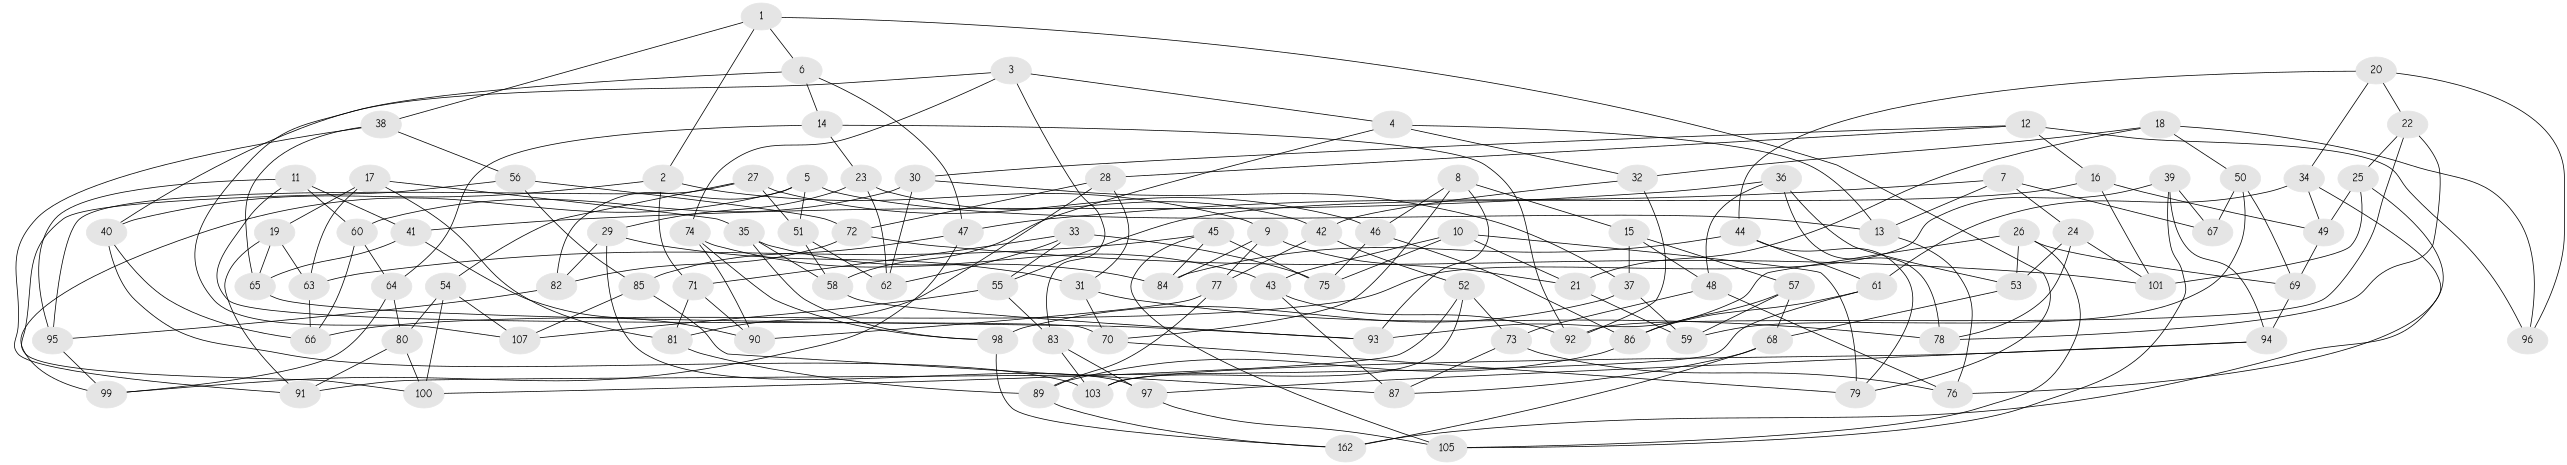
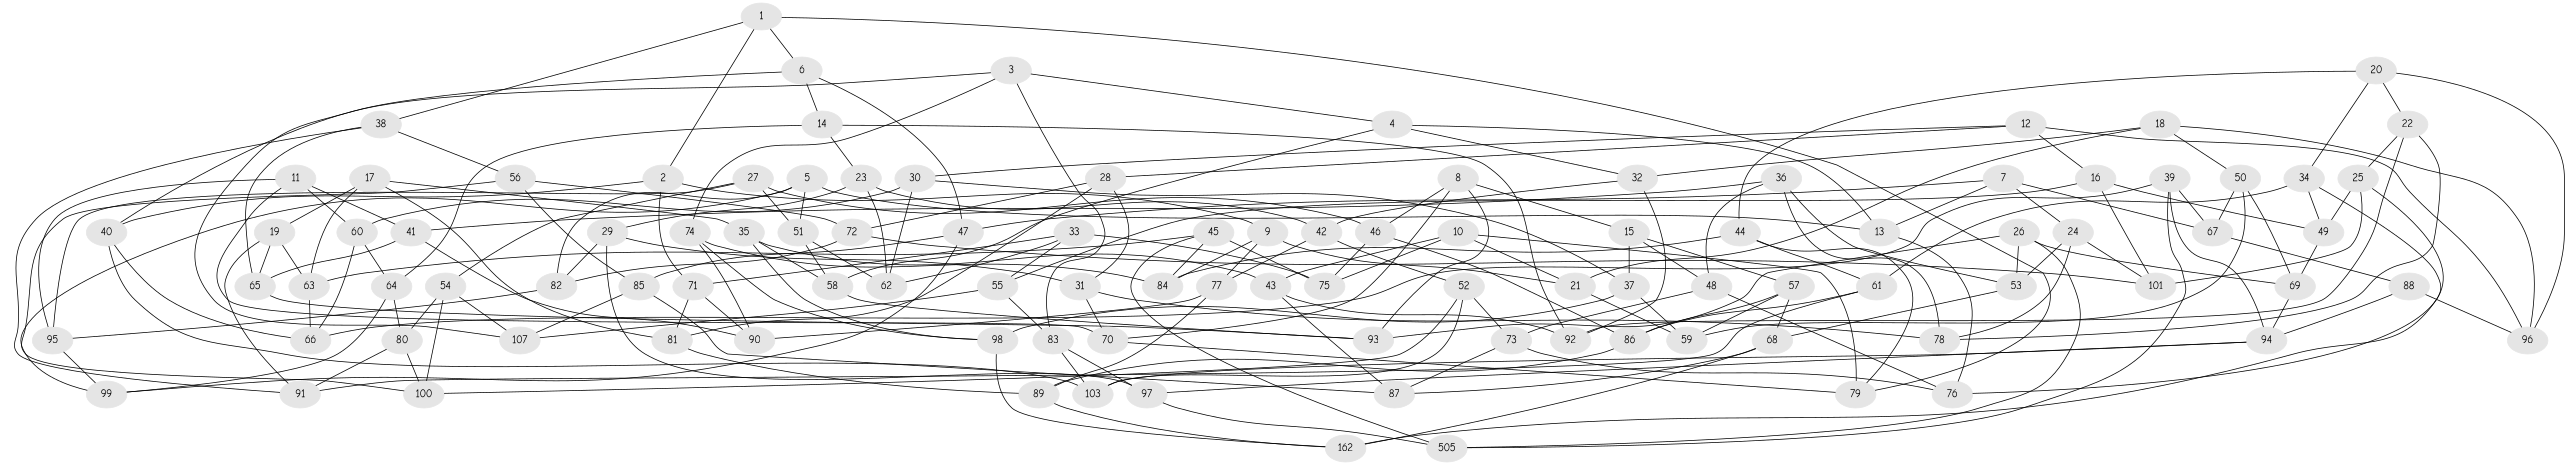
none -> (2409, 286)
(1447, 448) -> (1447, 448)
